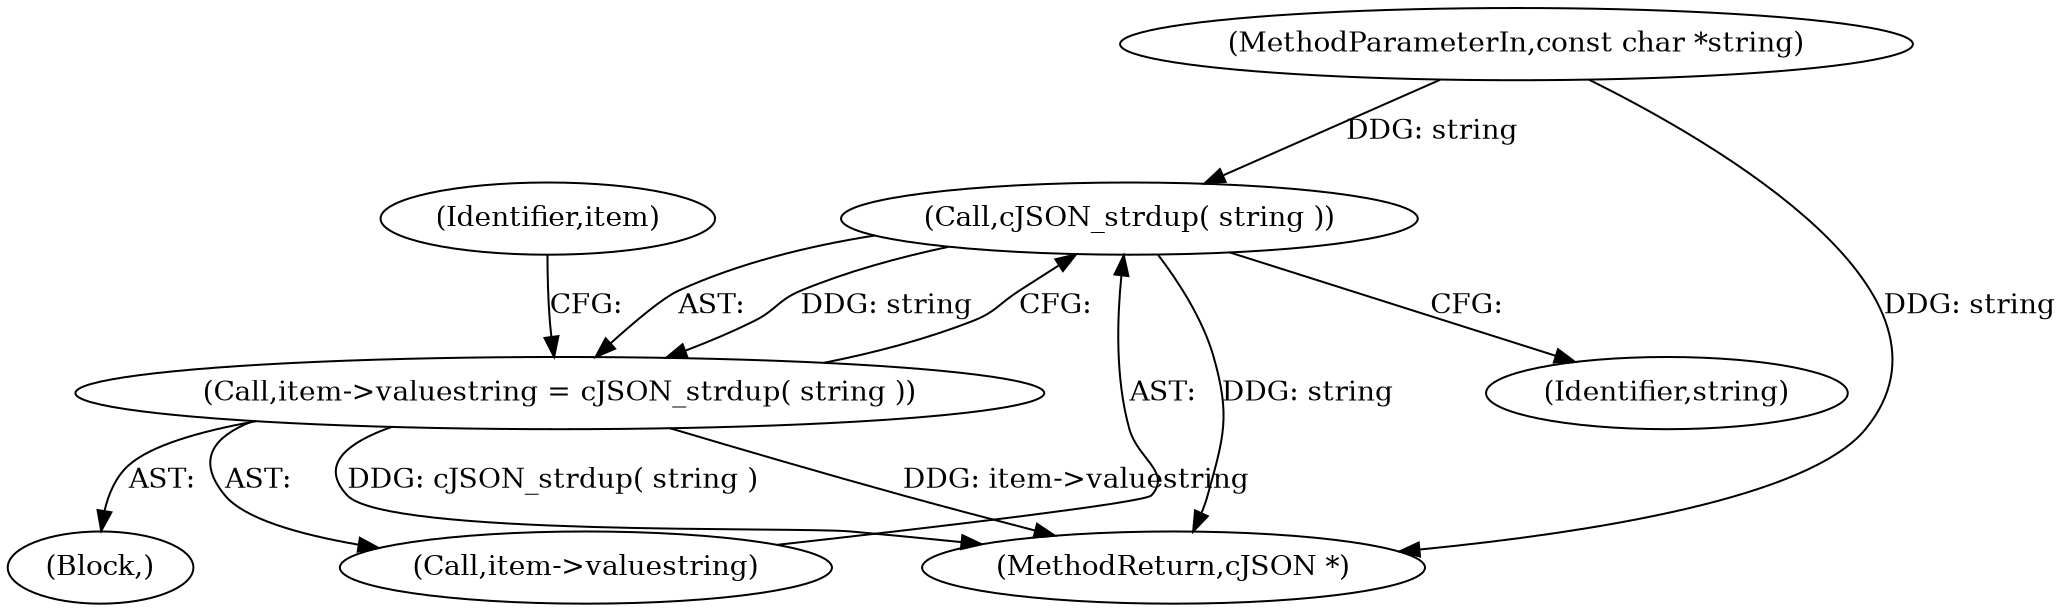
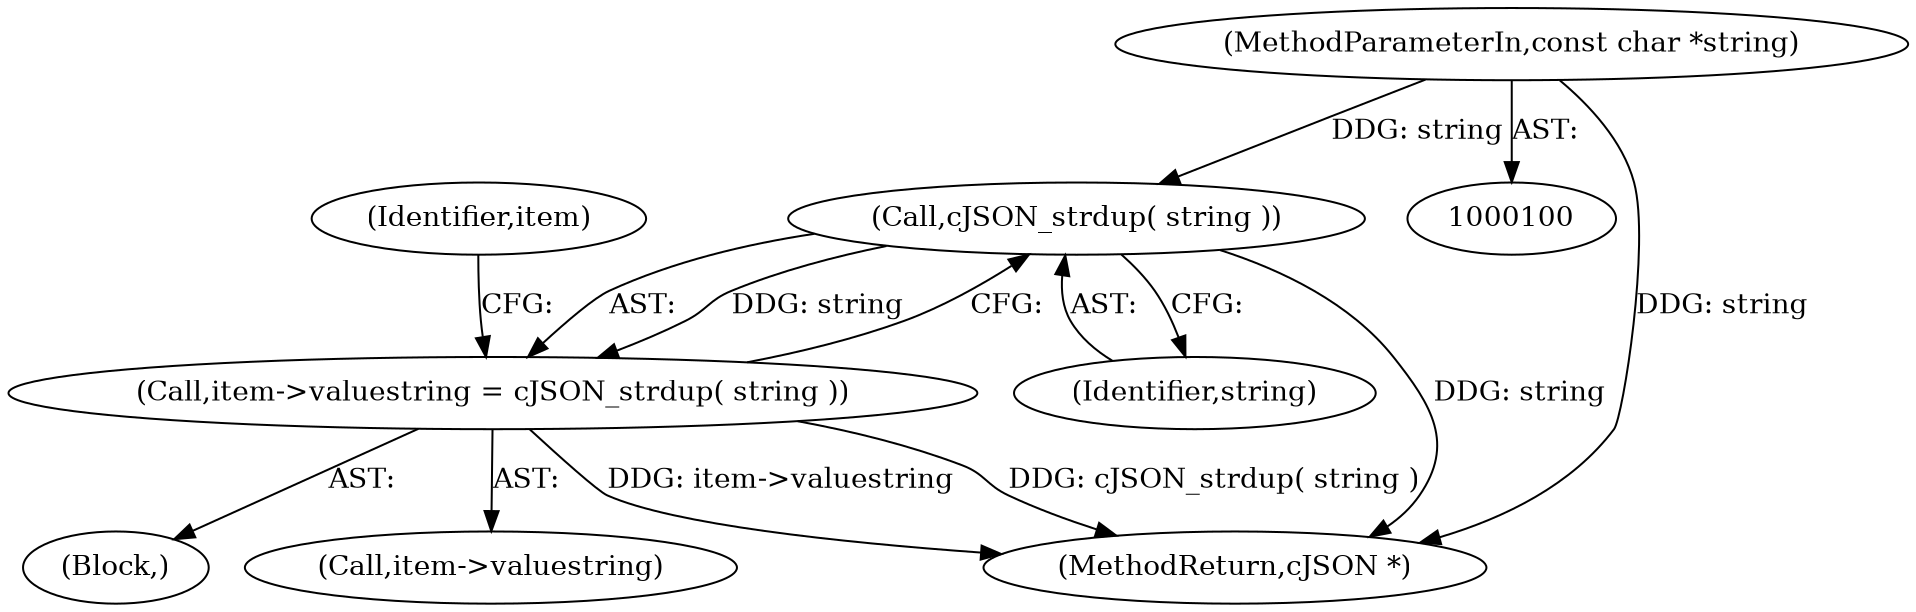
none -> (1512, 219)
(1079, 508) -> (1074, 326)
